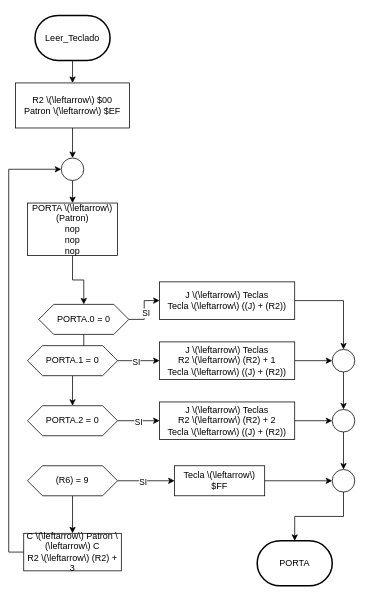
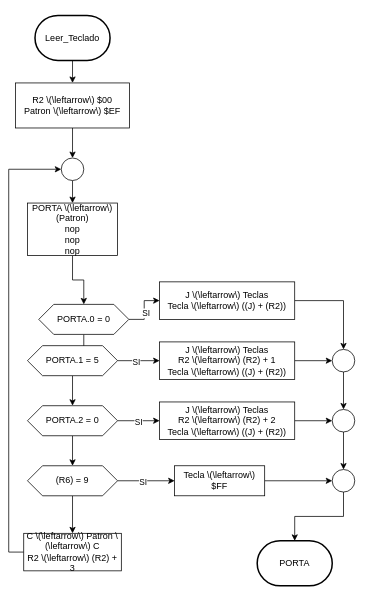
(72, 360) -> (72, 360)
none -> (72, 447)
